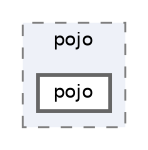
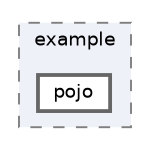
(74, 41) -> (75, 41)
